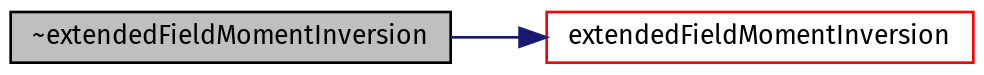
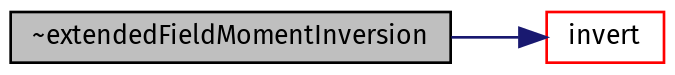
(760, 37) -> (605, 37)
